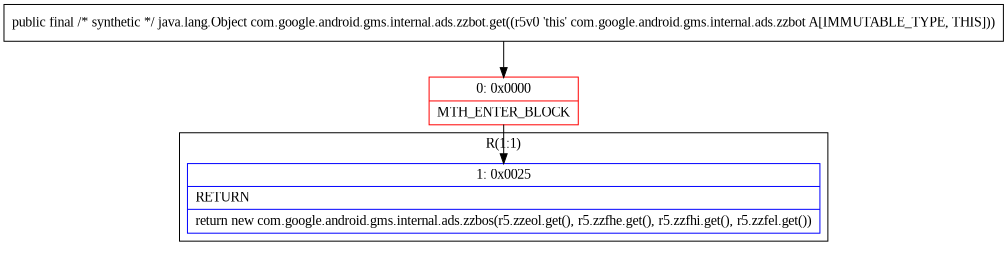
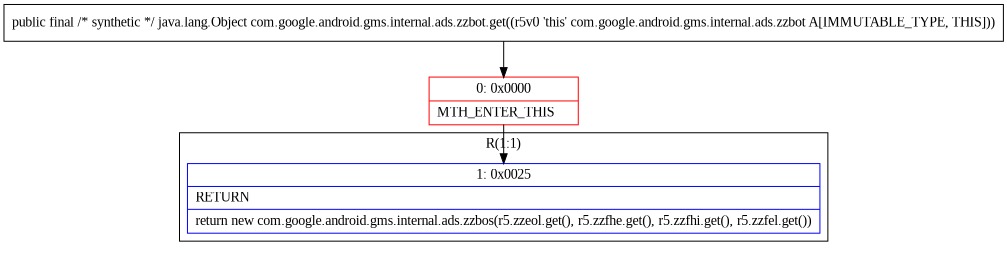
(504, 112) -> (496, 112)
